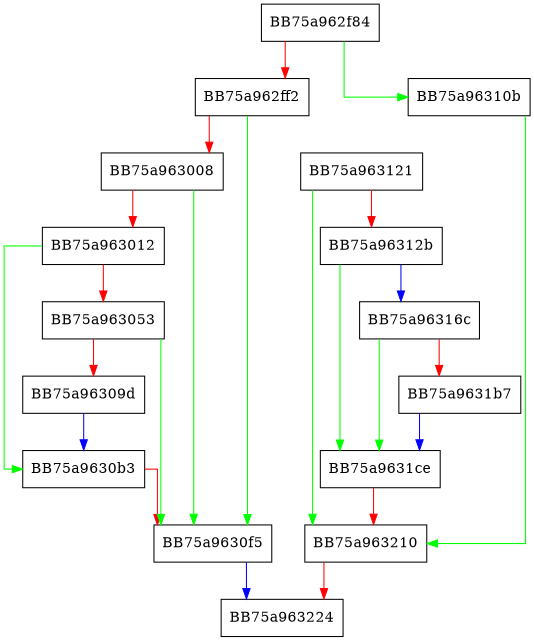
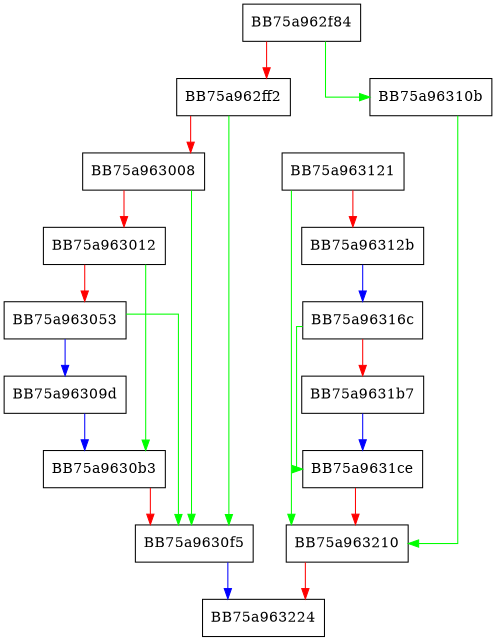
(94, 352) -> (65, 352)
(340, 352) -> none
